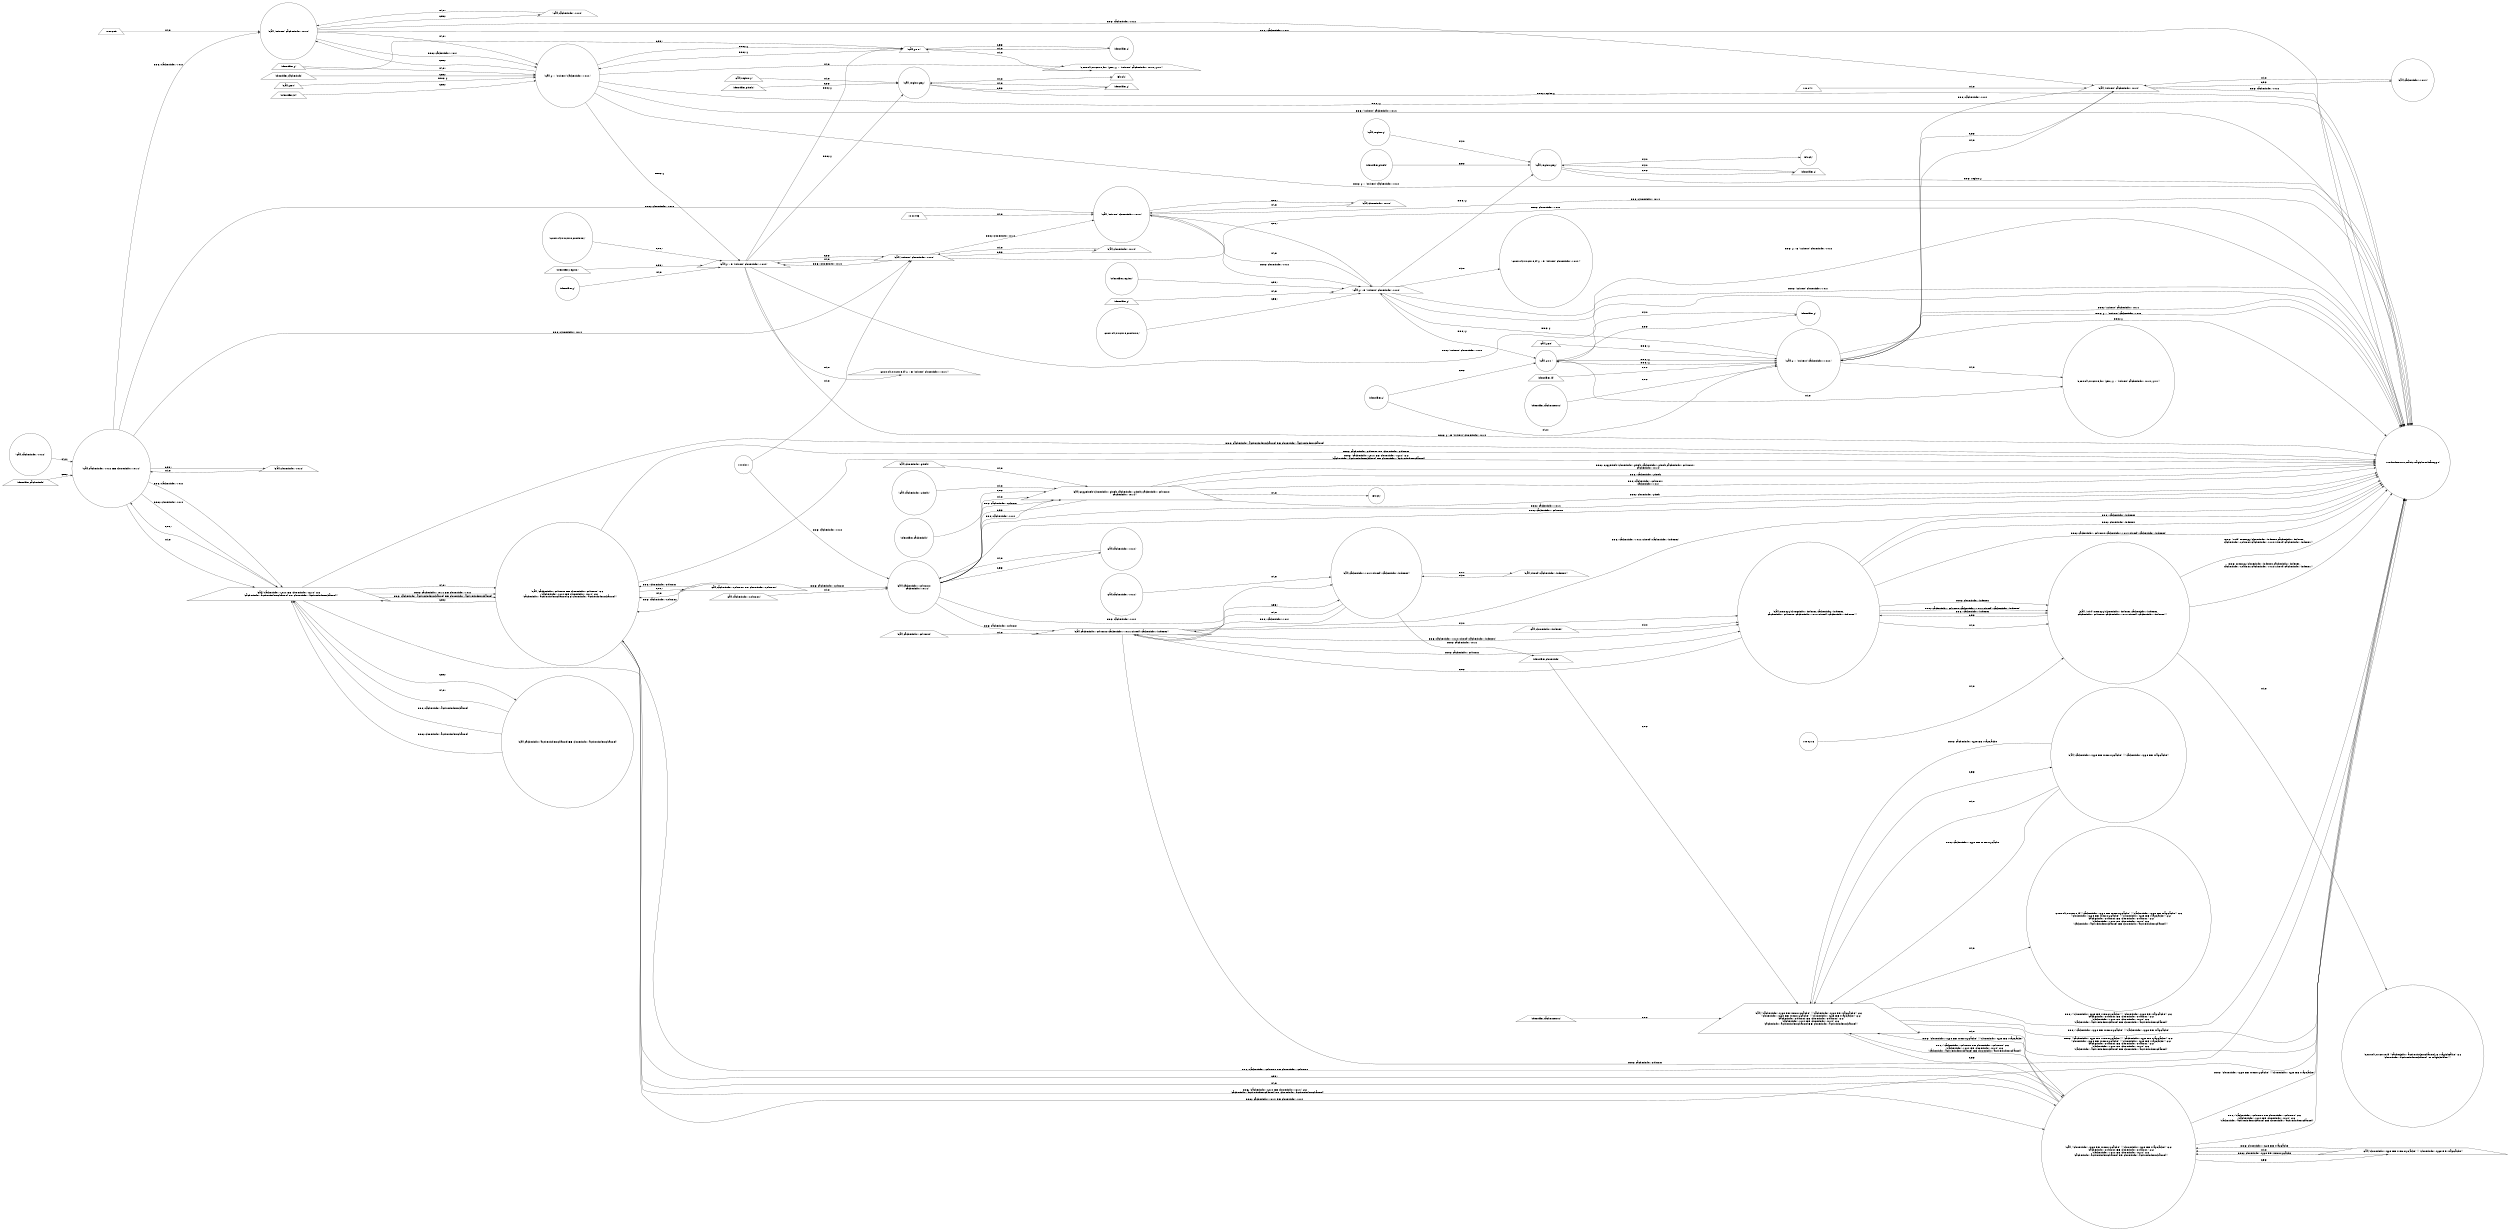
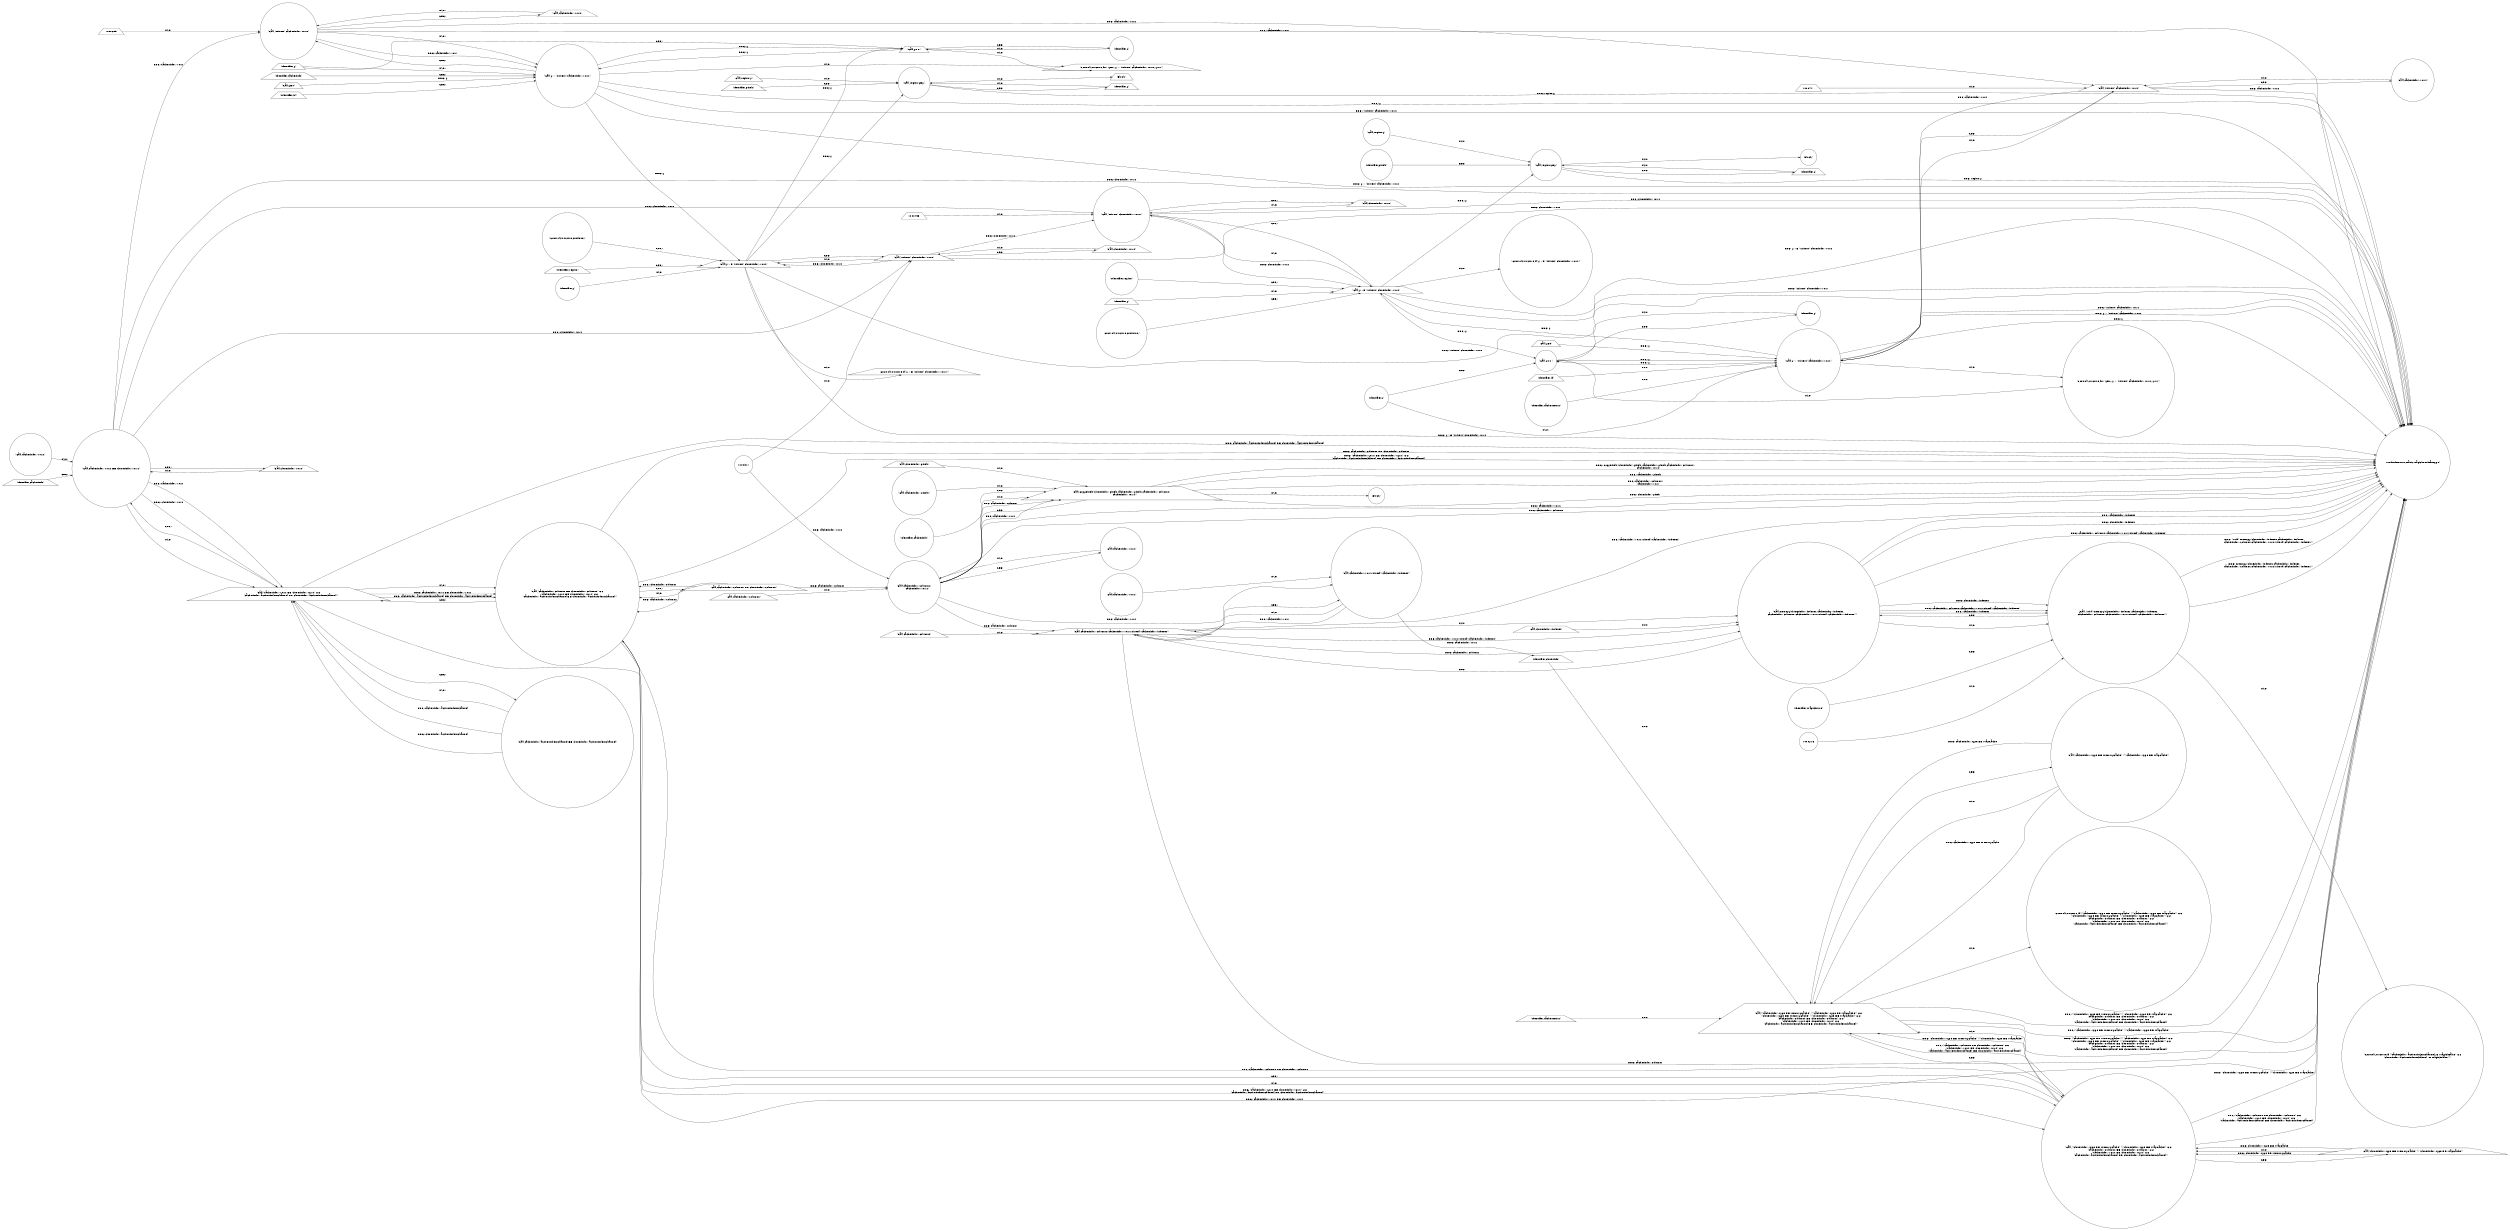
none -> (1261, 188)
(1546, 573) -> none
none -> (1809, 708)
